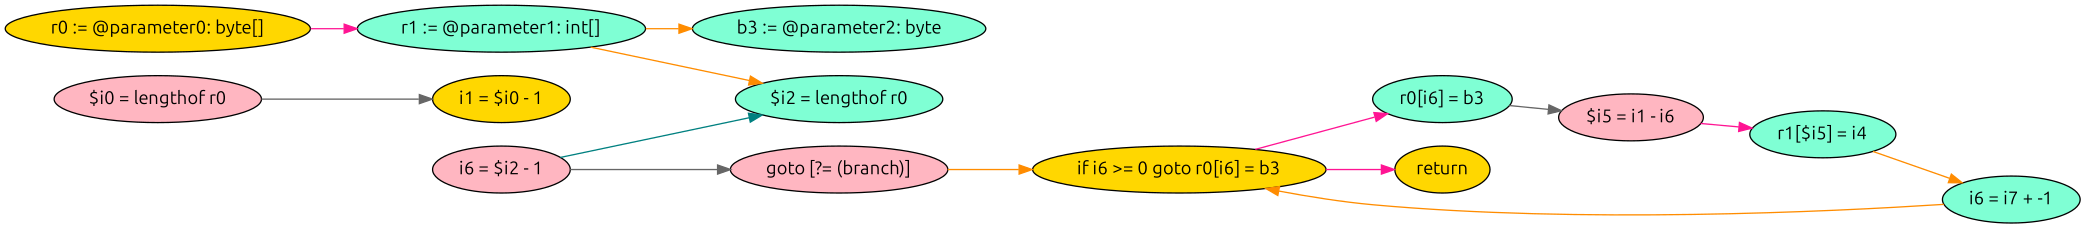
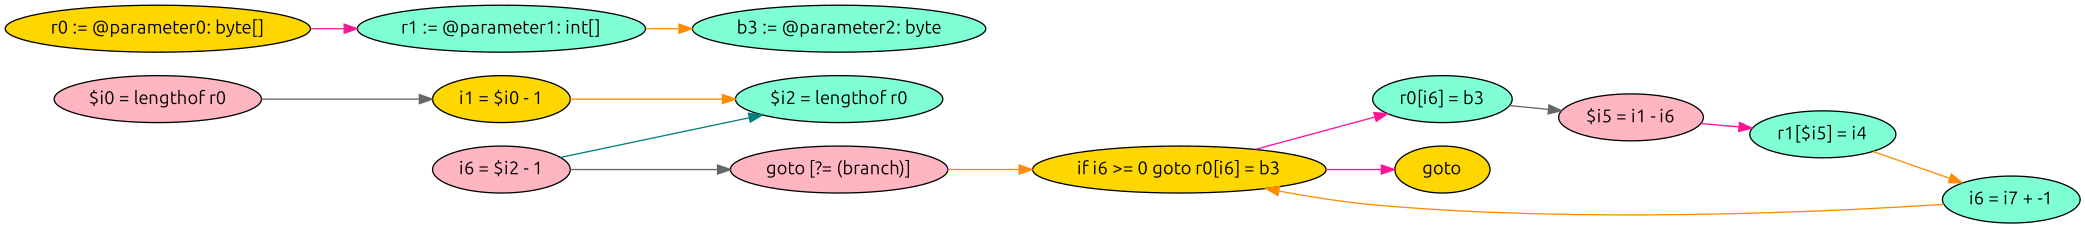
(670, 64) -> (646, 99)
(1442, 170) -> (1442, 170)
